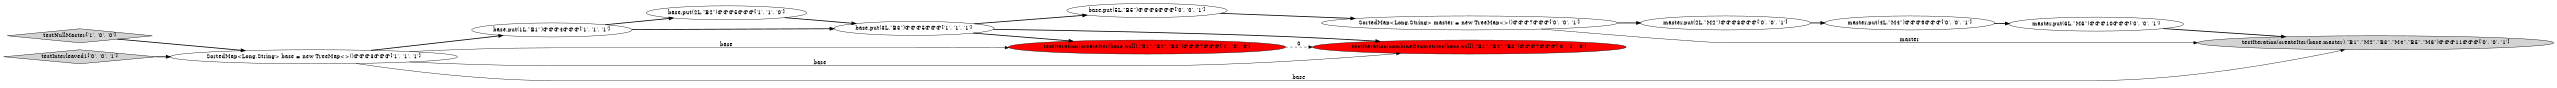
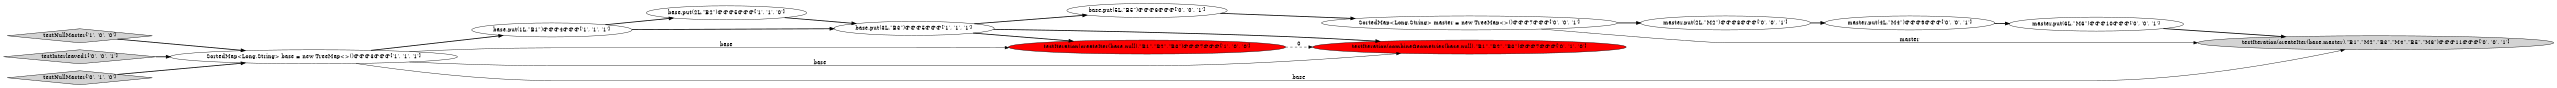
none -> (80, 78)
